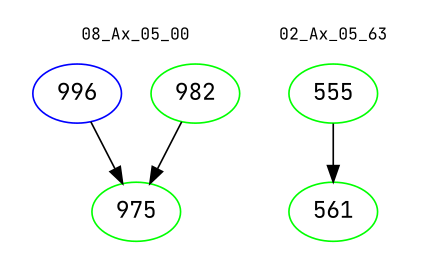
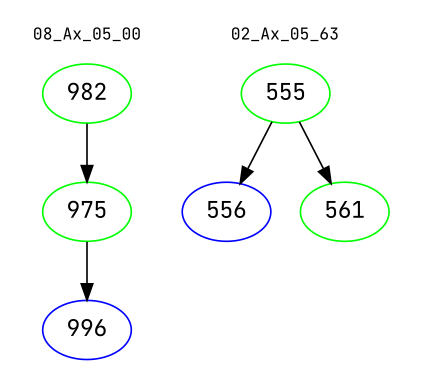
(103, 145) -> (87, 263)
none -> (227, 212)
